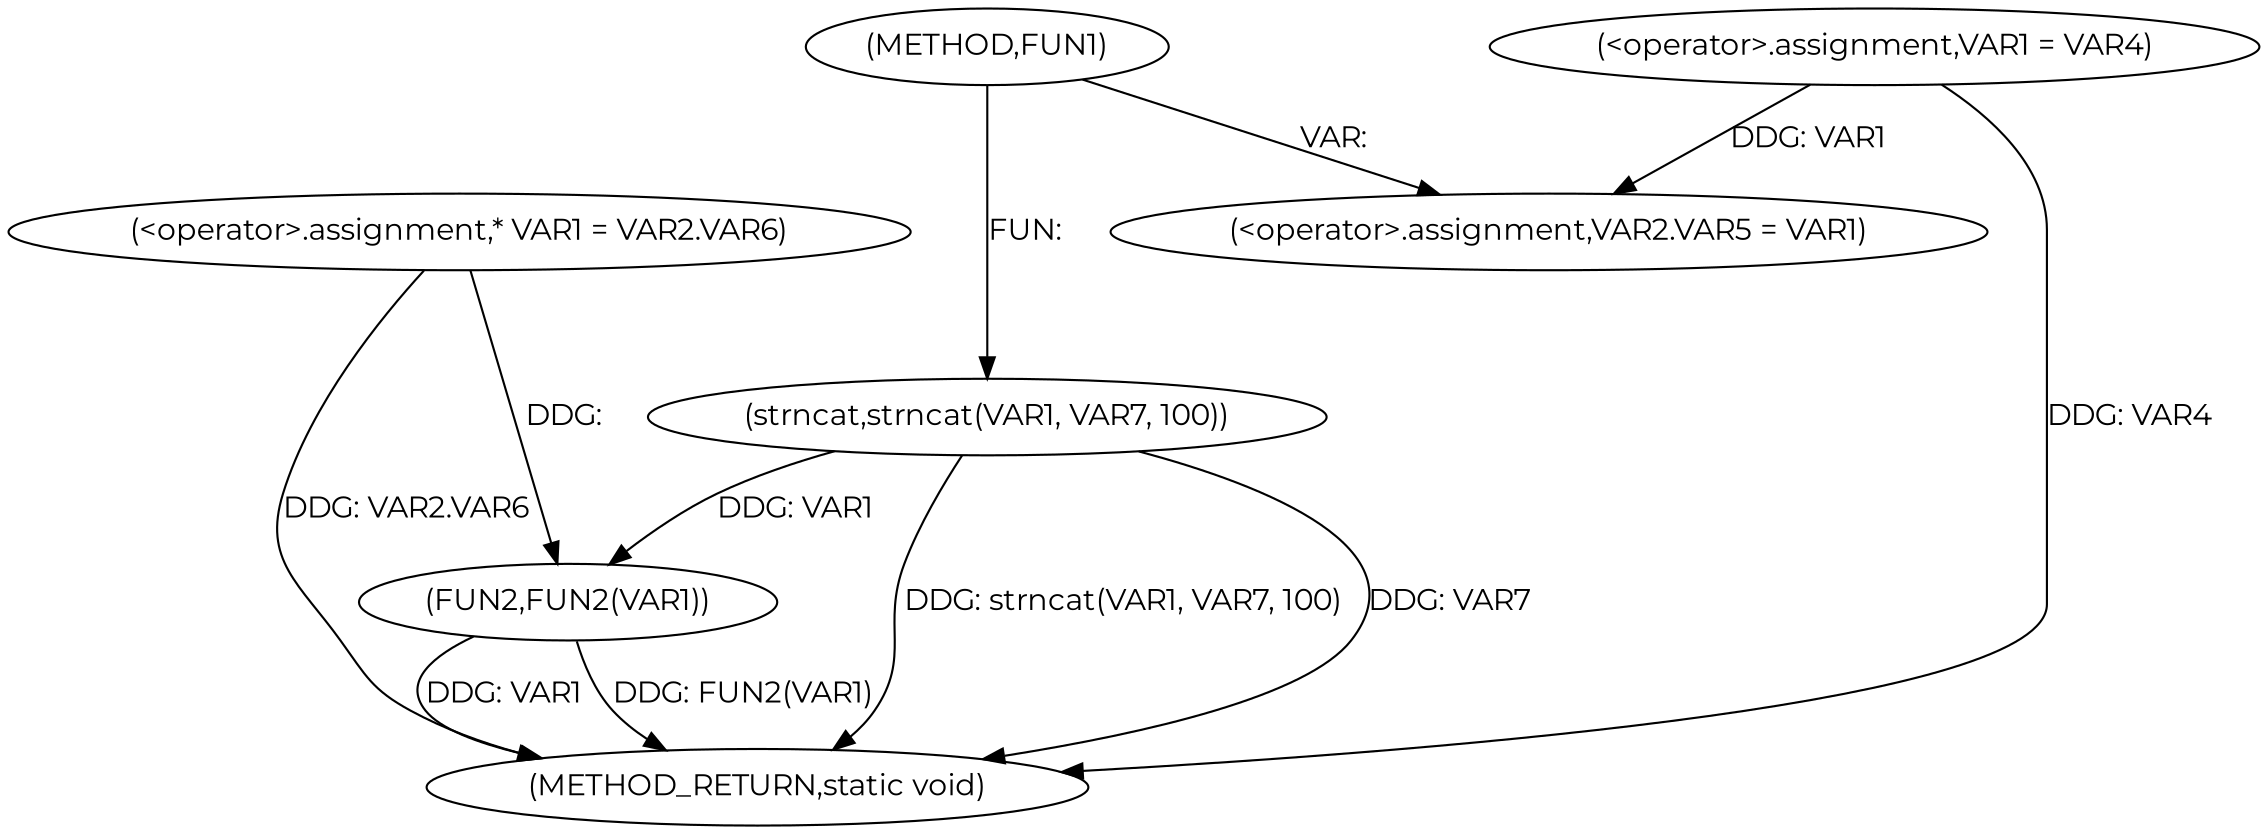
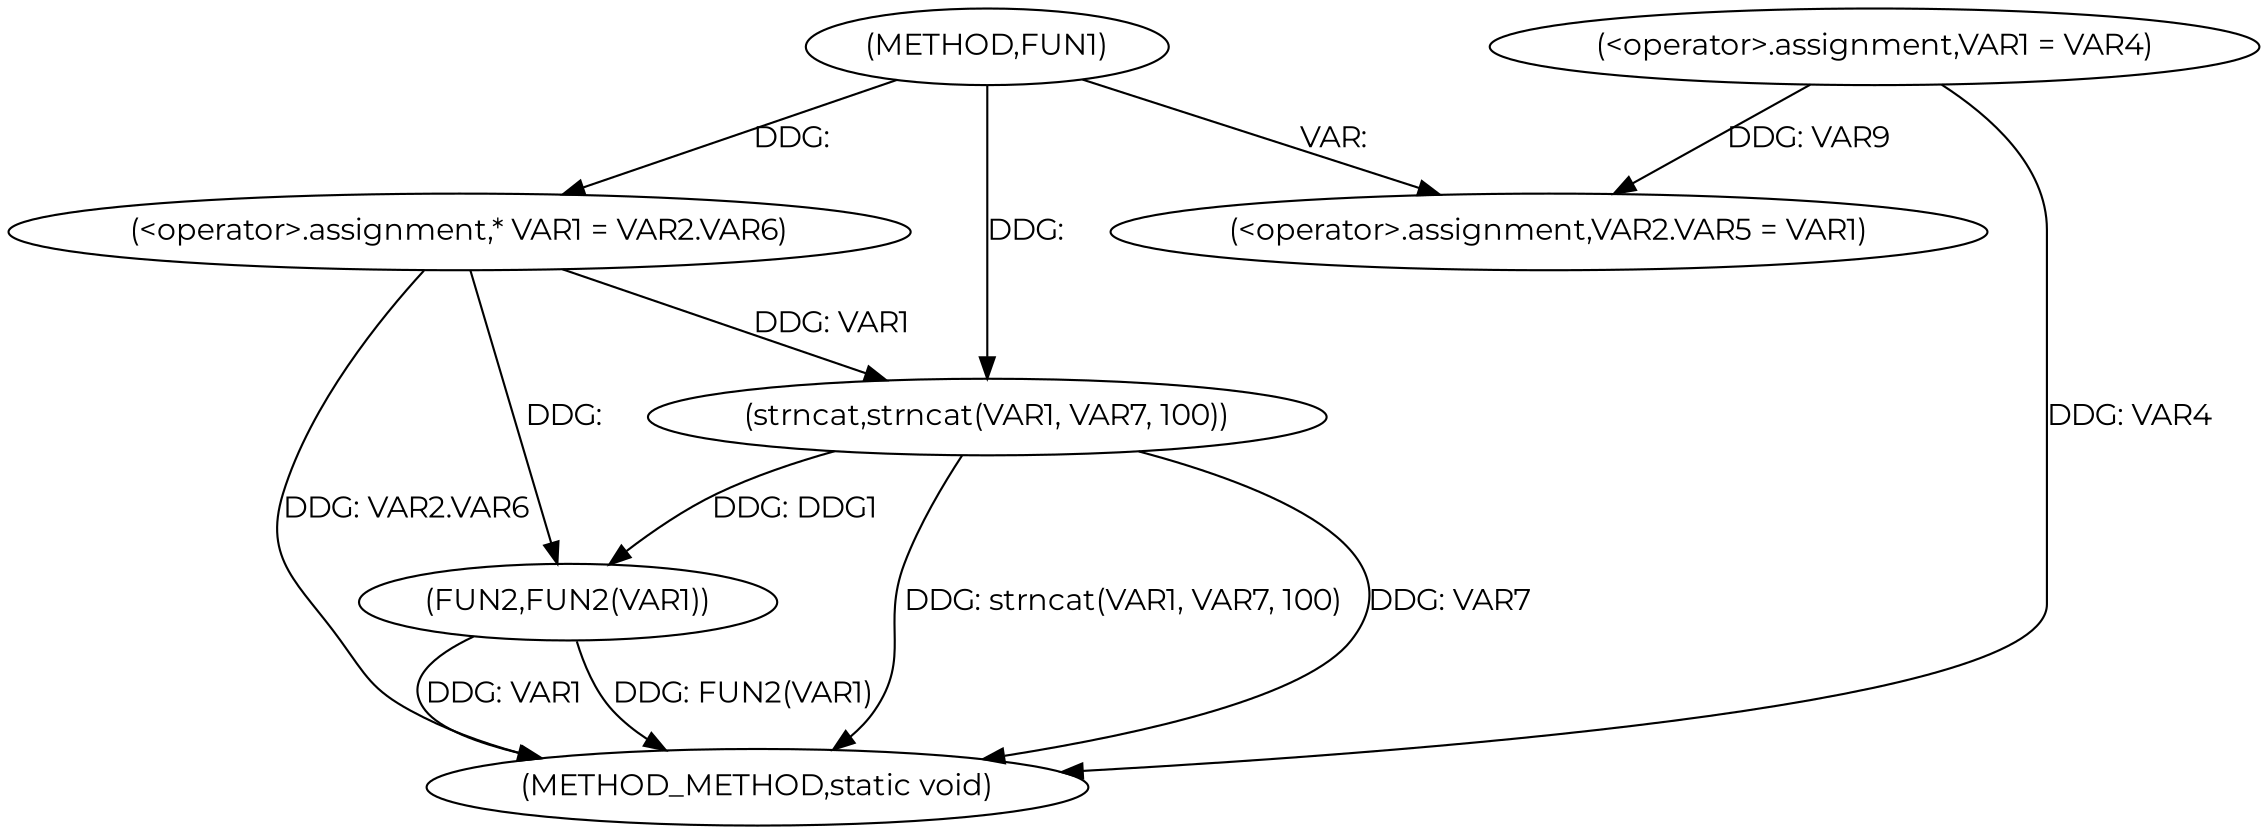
none -> (740, 134)
(1809, 139) -> (1809, 139)
(1030, 232) -> (1030, 232)
none -> (714, 321)
(796, 510) -> (796, 510)
(757, 787) -> (757, 787)
